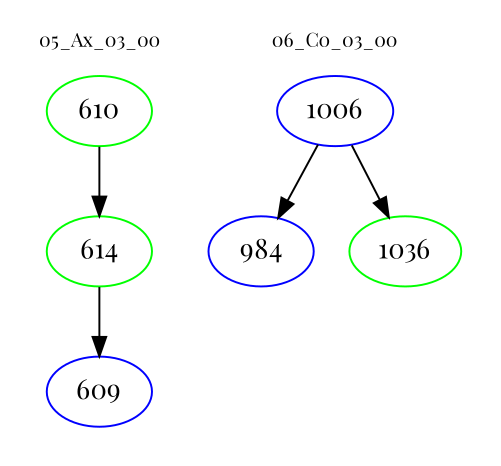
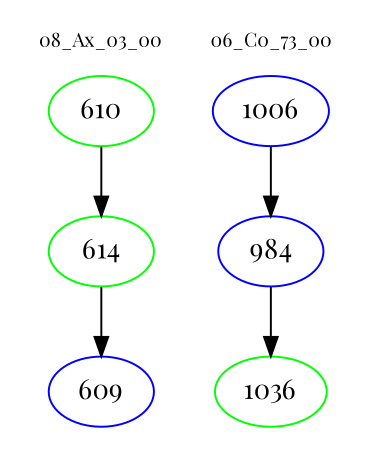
(100, 42) -> (101, 42)
(335, 42) -> (272, 42)
(366, 173) -> (271, 312)
